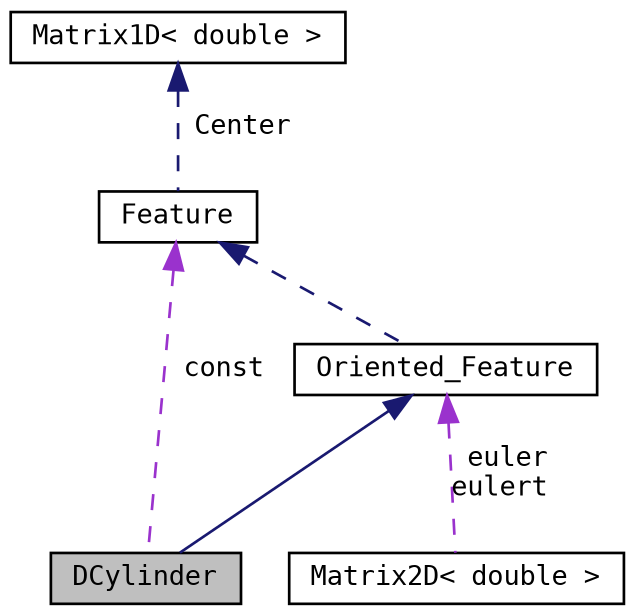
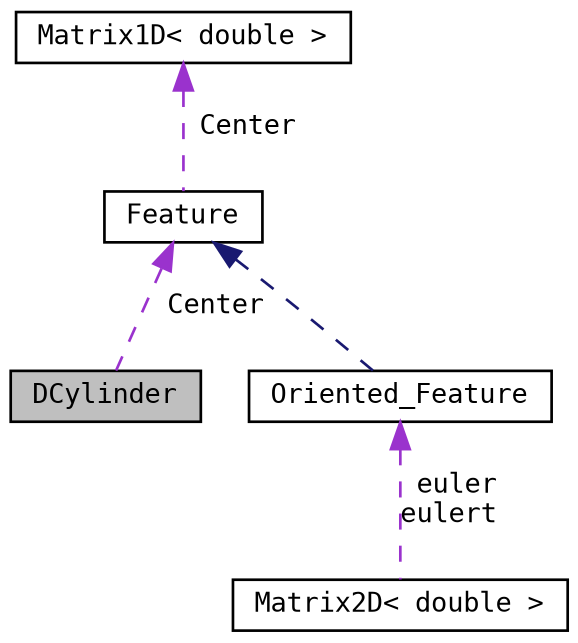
(178, 141) -> (183, 141)
(217, 370) -> (209, 307)
(284, 482) -> none
